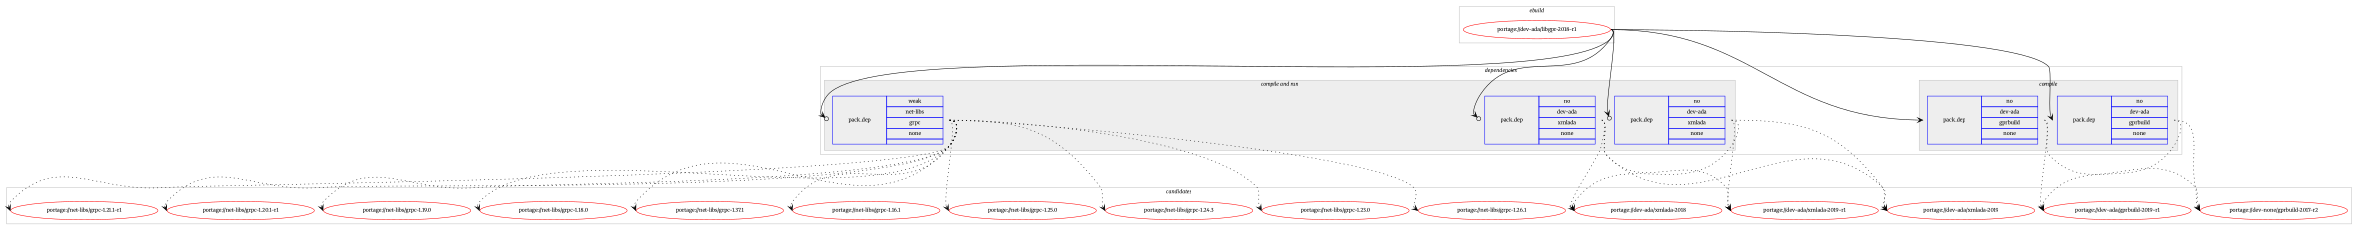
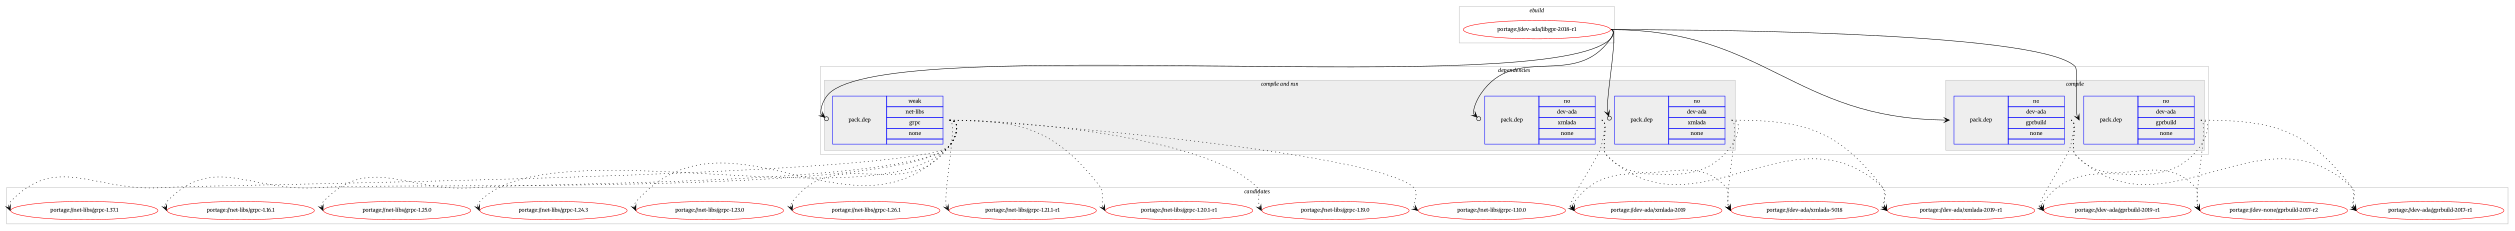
(554, 211) -> (1492, 211)
(1648, 211) -> (1805, 211)
none -> (2430, 211)
